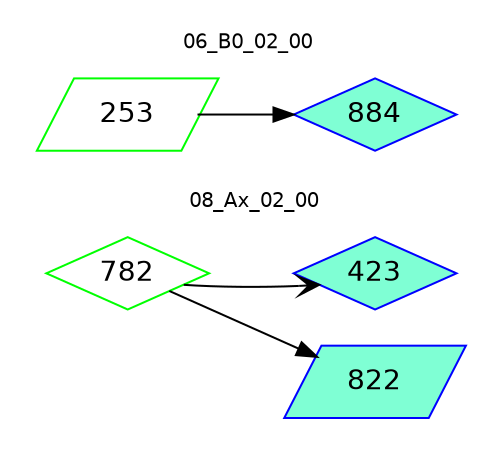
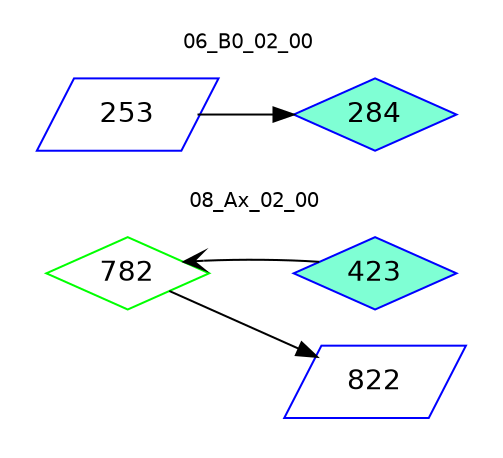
(128, 115) -> (128, 115)
(375, 115) -> (375, 115)
(241, 287) -> (262, 260)
(375, 382) -> (375, 382)
